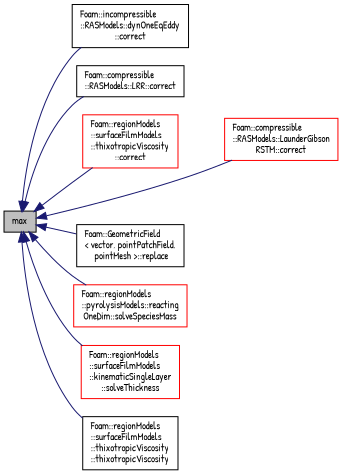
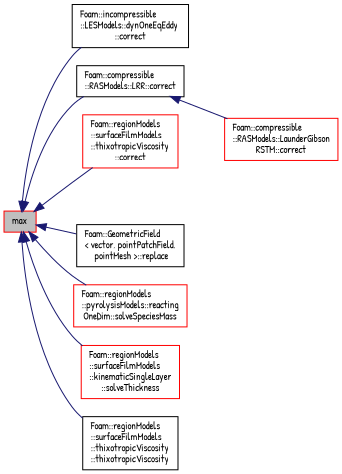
(130, 26) -> (130, 26)
(140, 191) -> (204, 109)
(20, 222) -> (20, 222)
